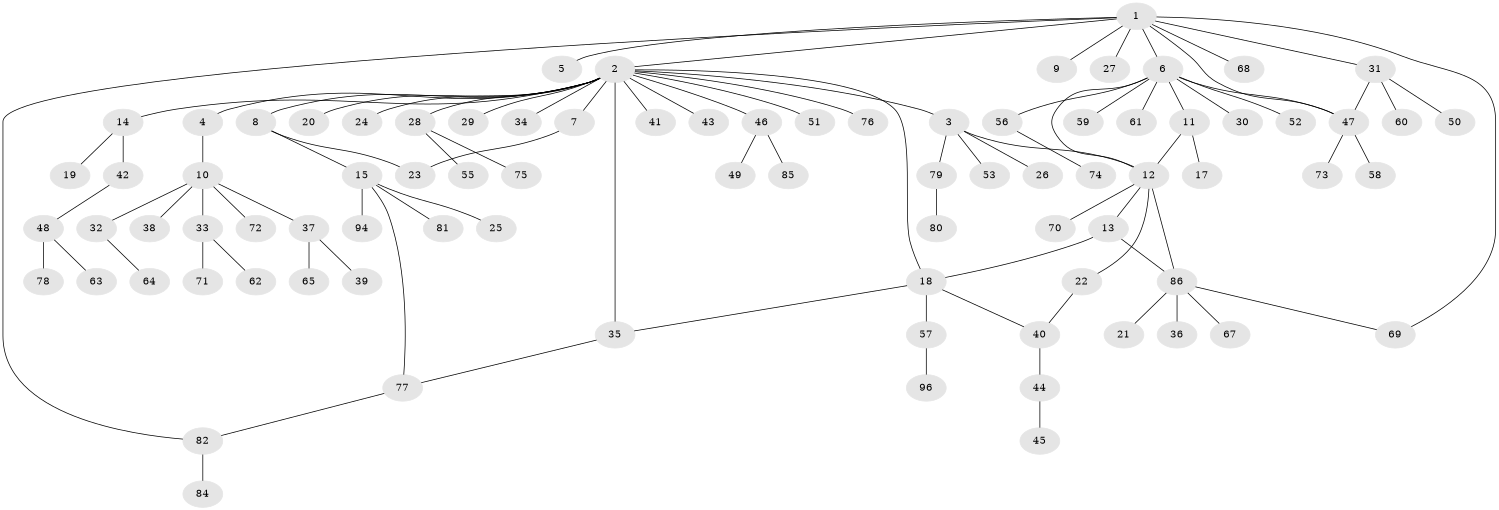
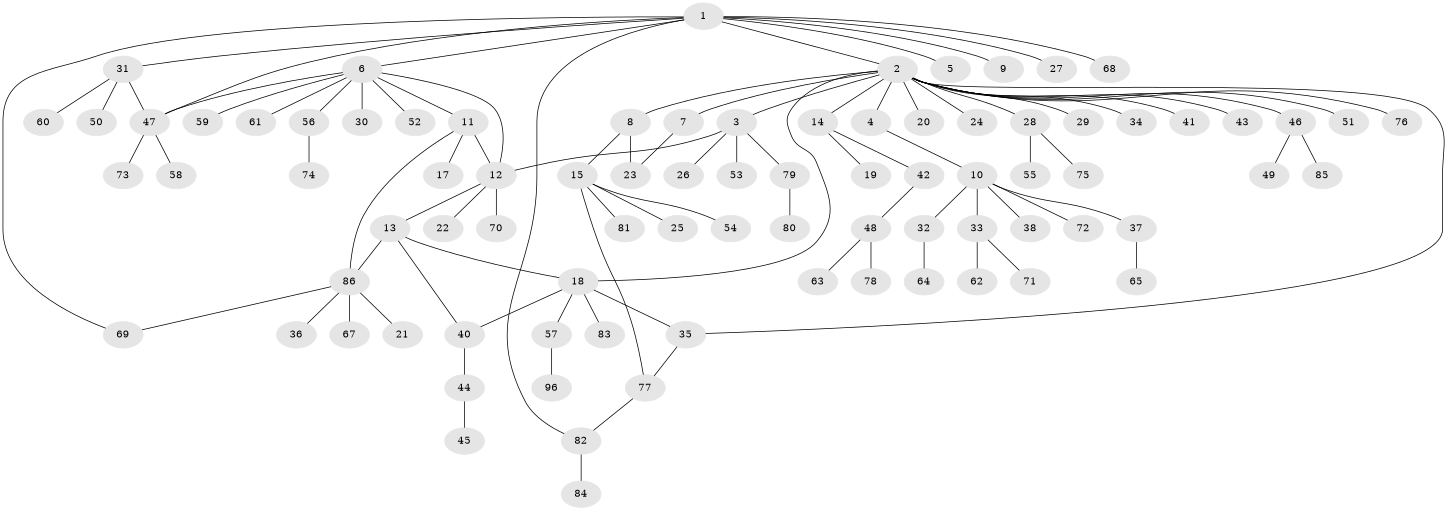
(362, 229) -> (731, 229)
(1163, 229) -> (384, 187)
(362, 282) -> none
(1061, 308) -> (427, 282)
none -> (605, 335)
